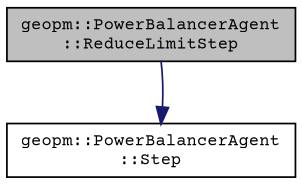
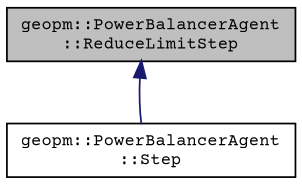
(163, 84) -> (140, 101)
